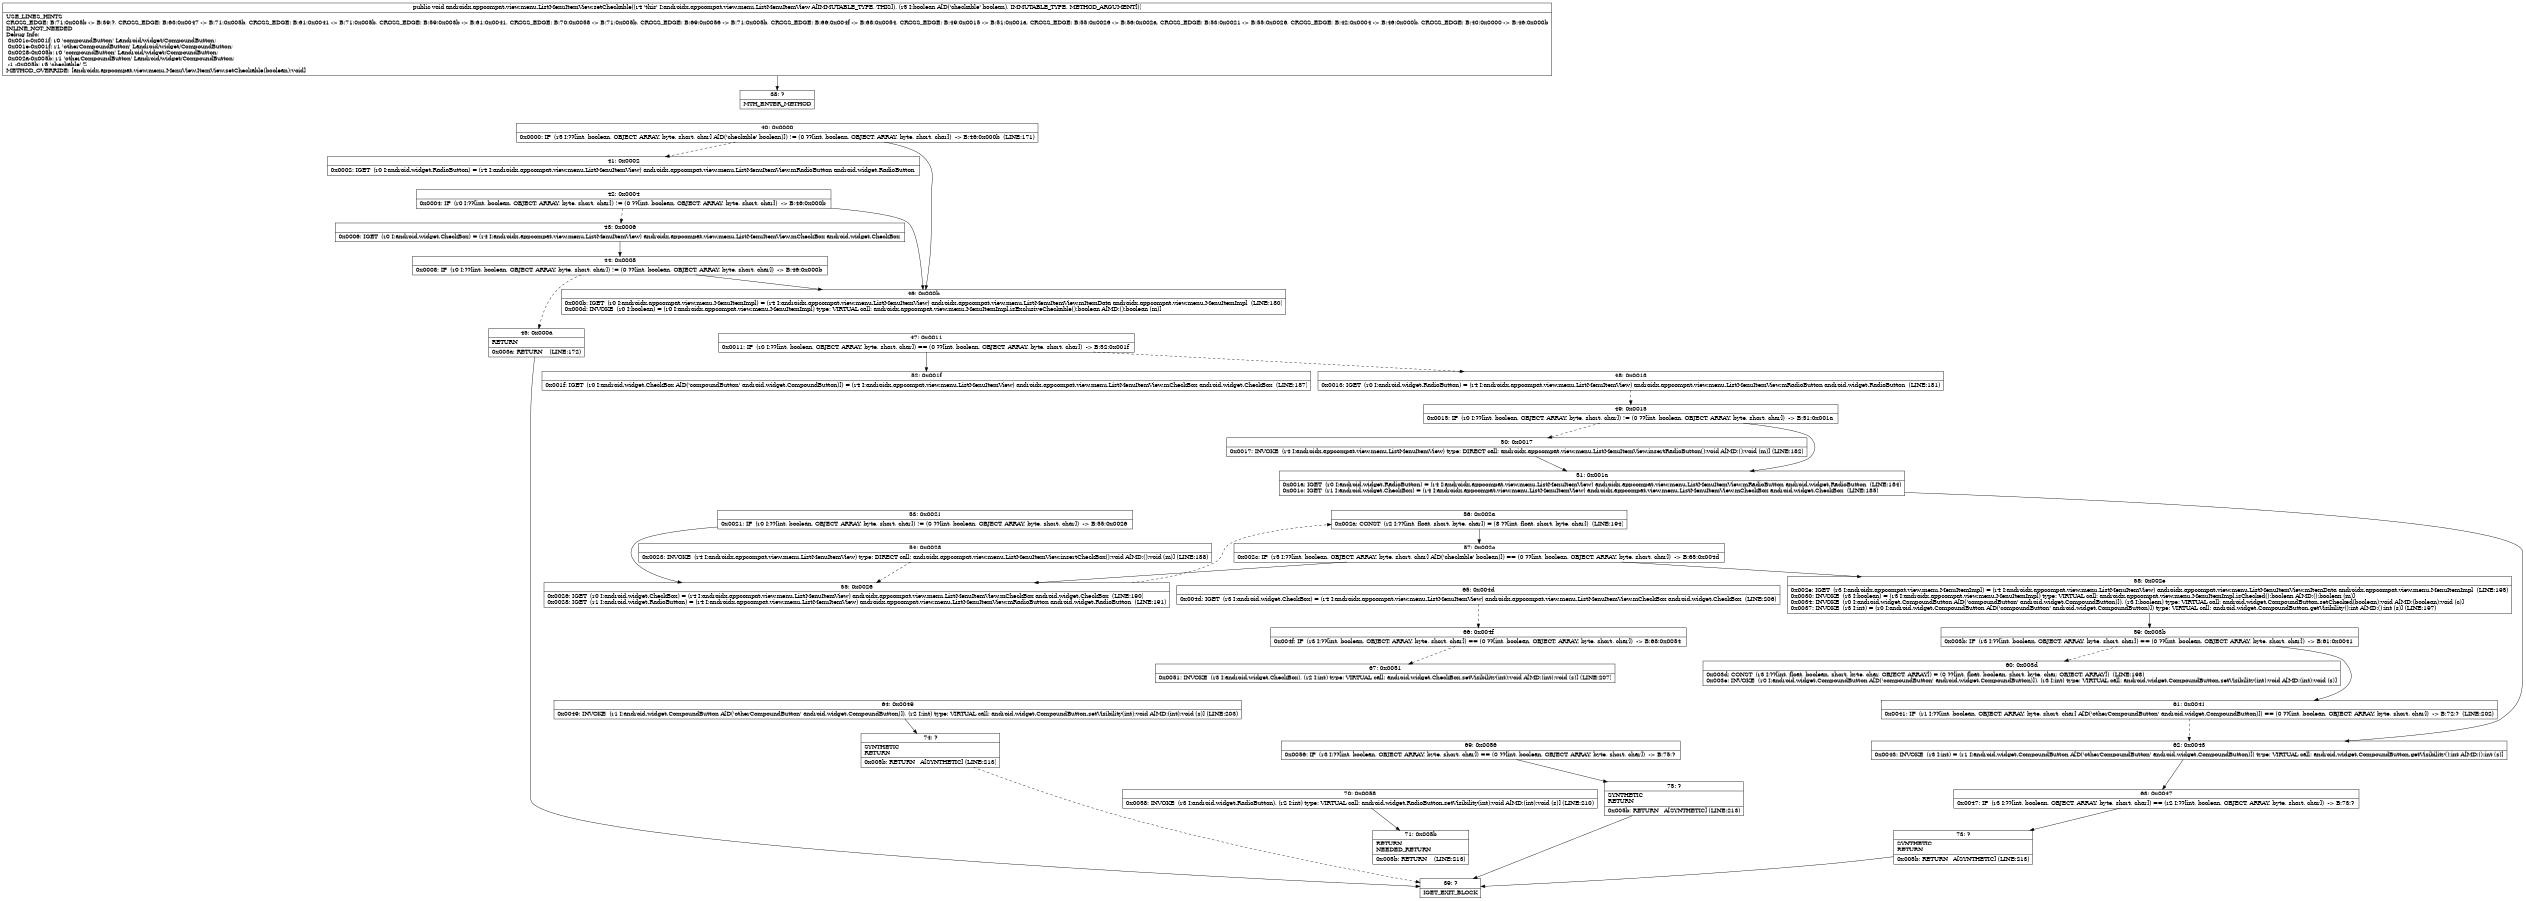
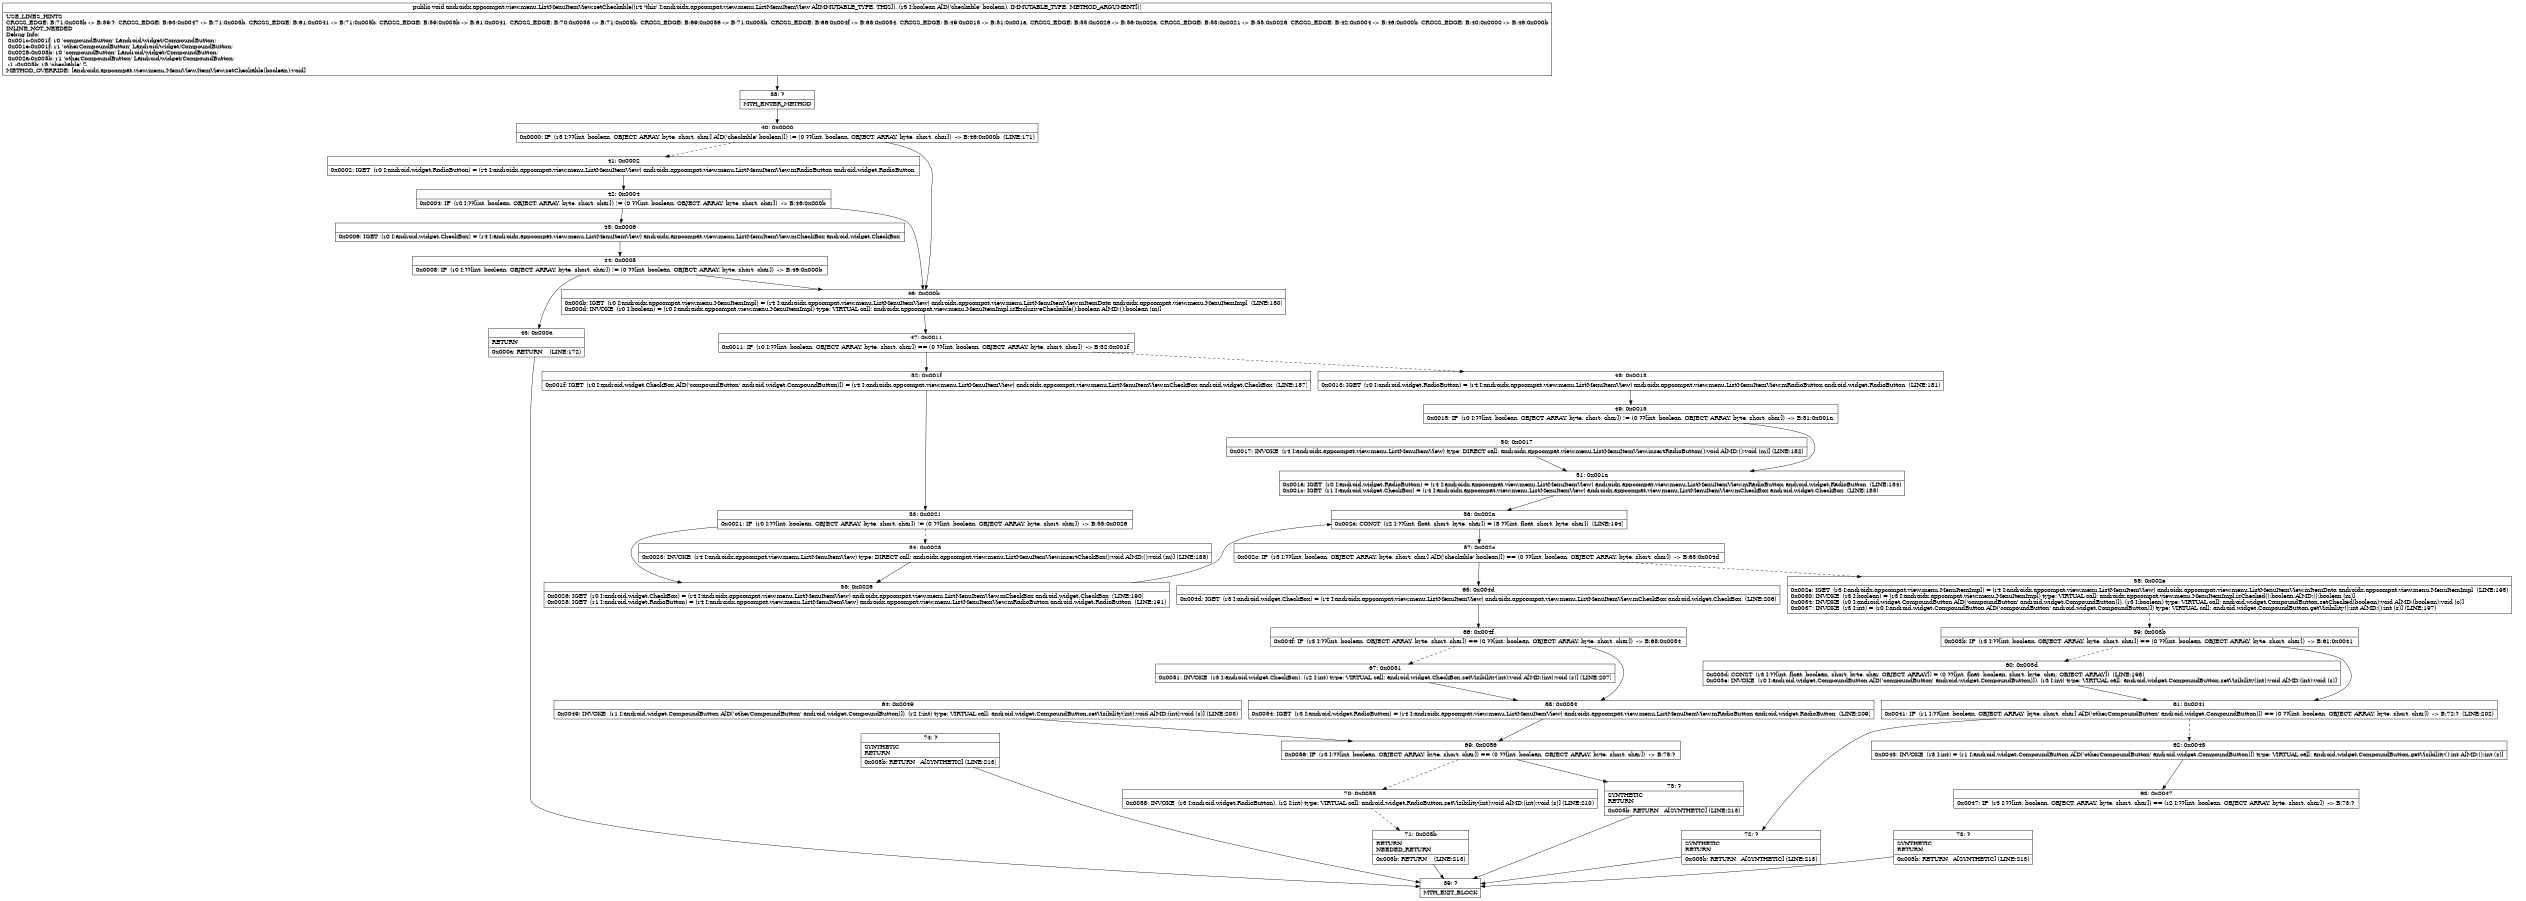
none -> (777, 114)
none -> (624, 181)
(622, 214) -> (622, 214)
(554, 294) -> (554, 294)
none -> (925, 322)
(536, 352) -> (536, 352)
(1631, 395) -> (1631, 395)
(1576, 430) -> none
none -> (926, 448)
(2380, 520) -> (1533, 502)
none -> (925, 534)
(1226, 547) -> (1226, 547)
(1740, 569) -> (1740, 569)
(895, 571) -> (895, 571)
(1200, 572) -> (1479, 572)
(1478, 614) -> (1478, 614)
(2150, 619) -> (2150, 619)
none -> (2110, 693)
none -> (1561, 710)
(910, 725) -> (1187, 730)
none -> (1422, 774)
(1384, 818) -> (1384, 818)
(2077, 819) -> none
(1192, 835) -> (1192, 835)
none -> (1751, 847)
none -> (1437, 870)
(1450, 893) -> (1450, 893)
